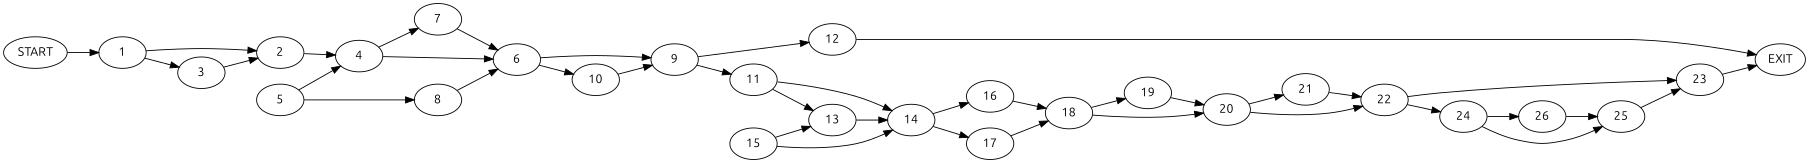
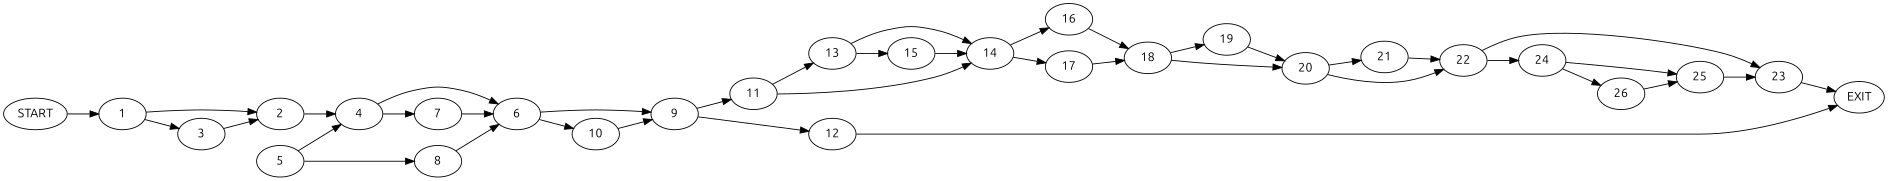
(789, 133) -> (868, 53)
